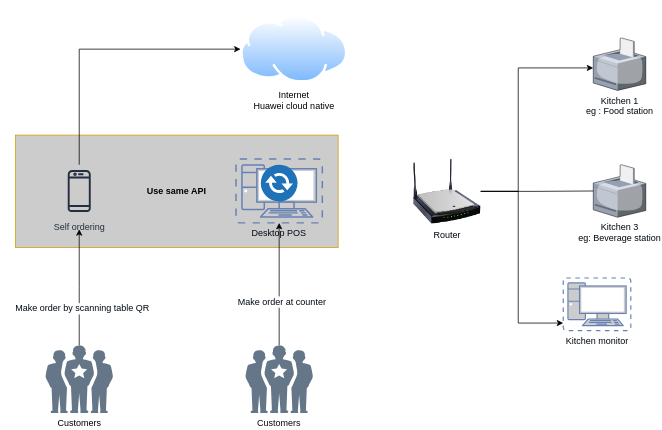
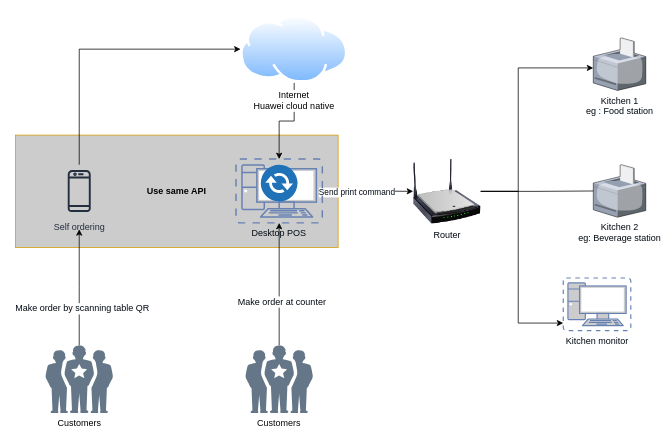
none -> (279, 127)
none -> (364, 191)
(620, 233) -> (620, 233)
